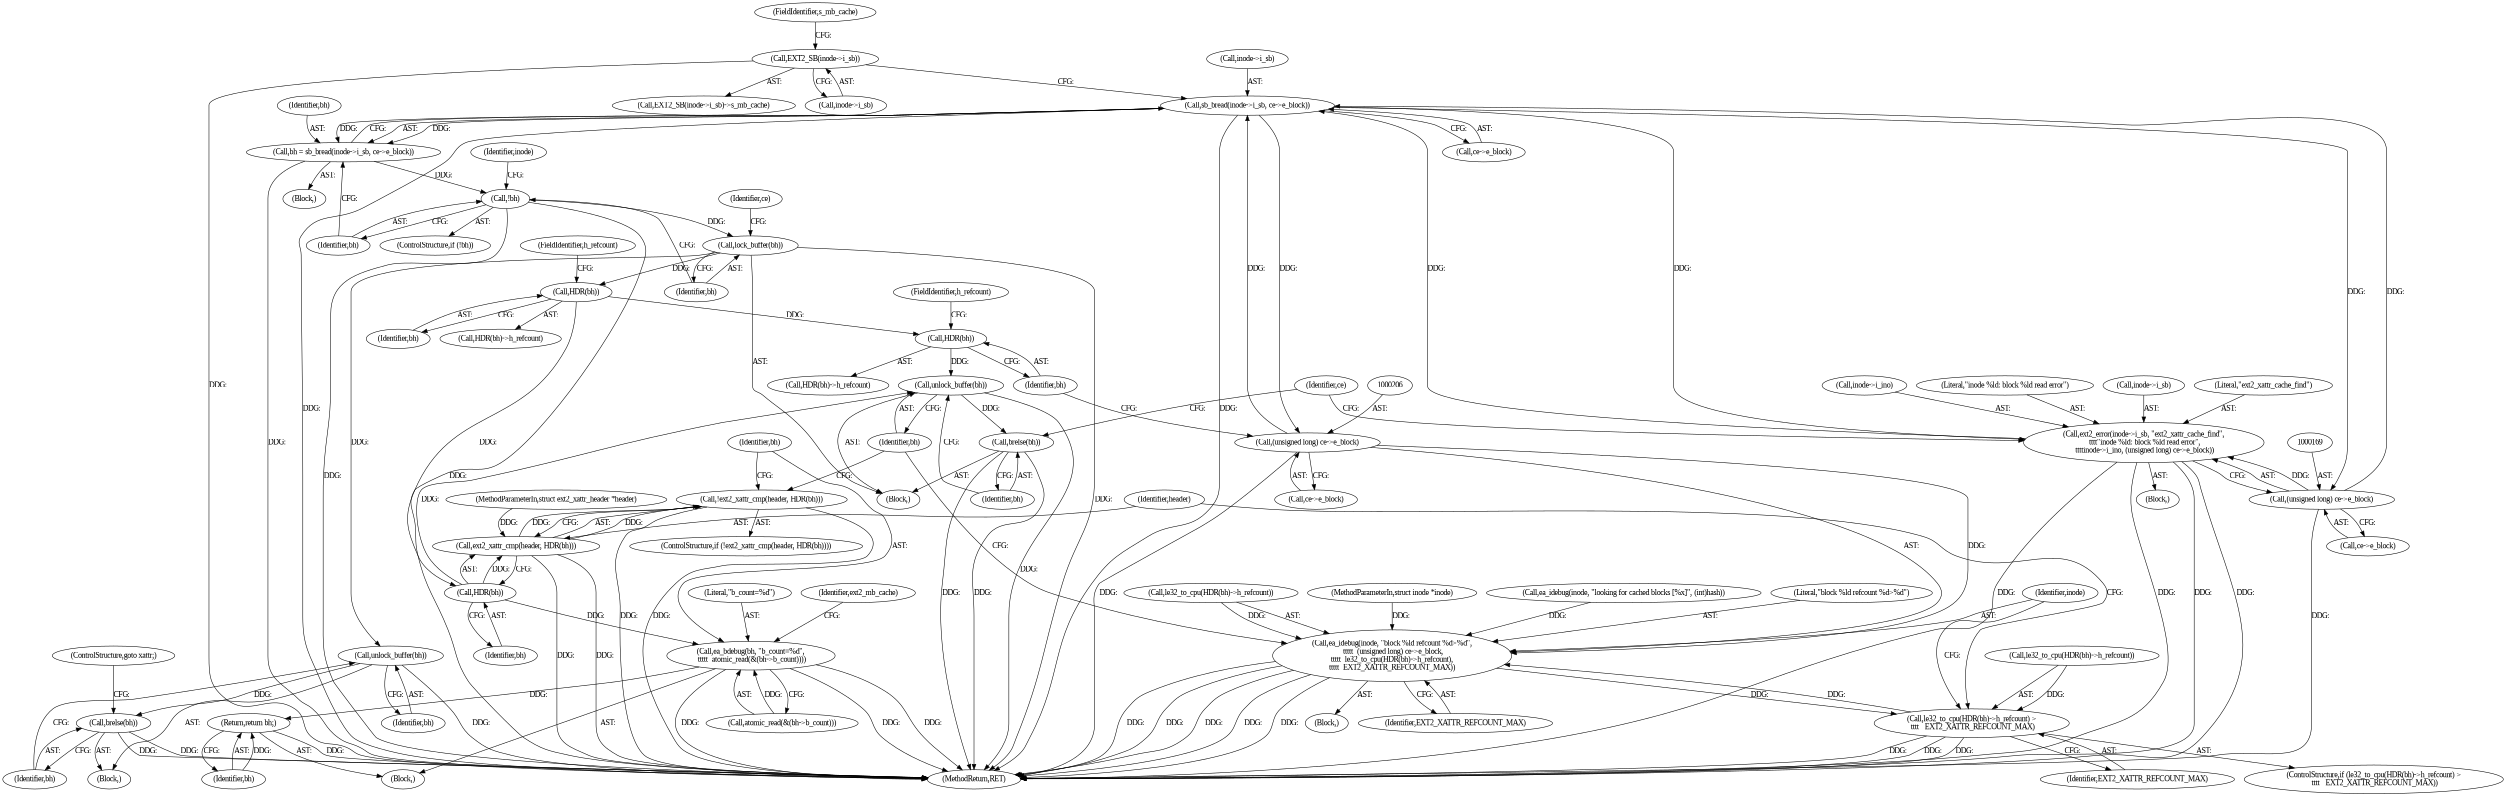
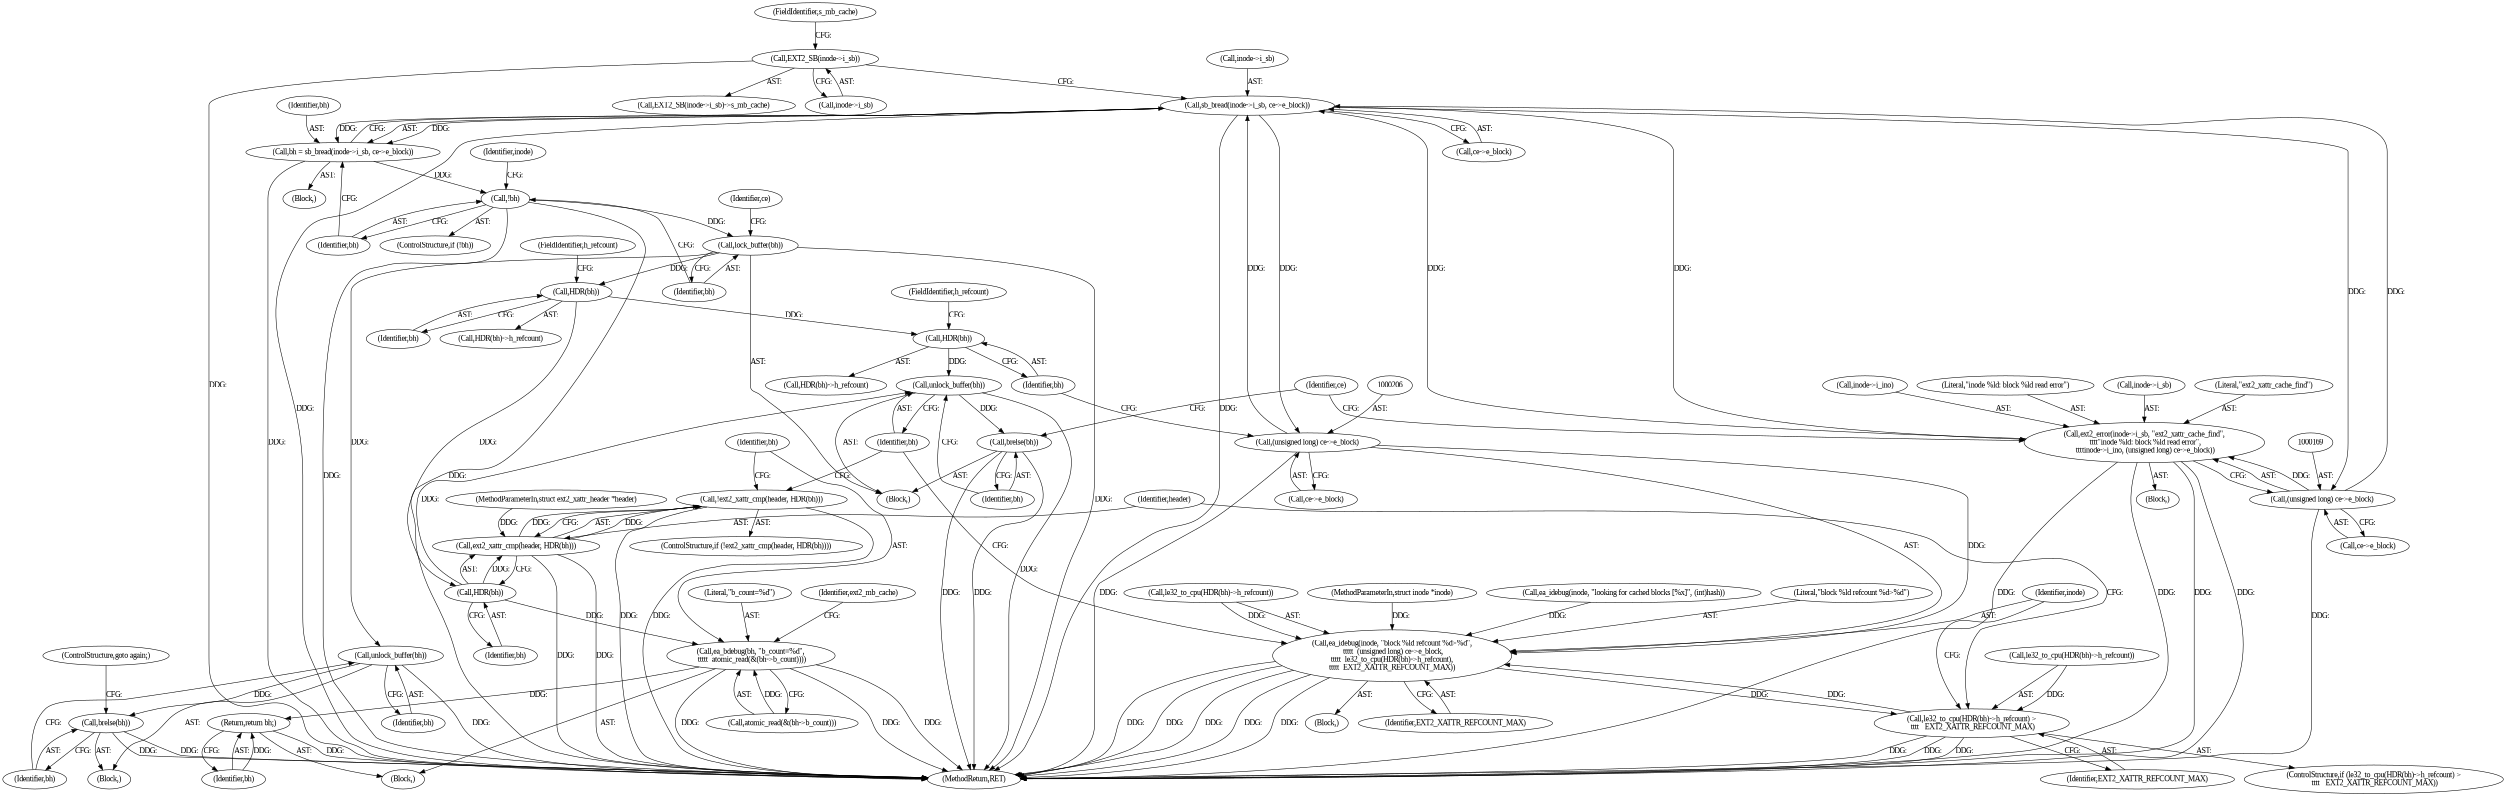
(114, 656) -> (106, 656)
